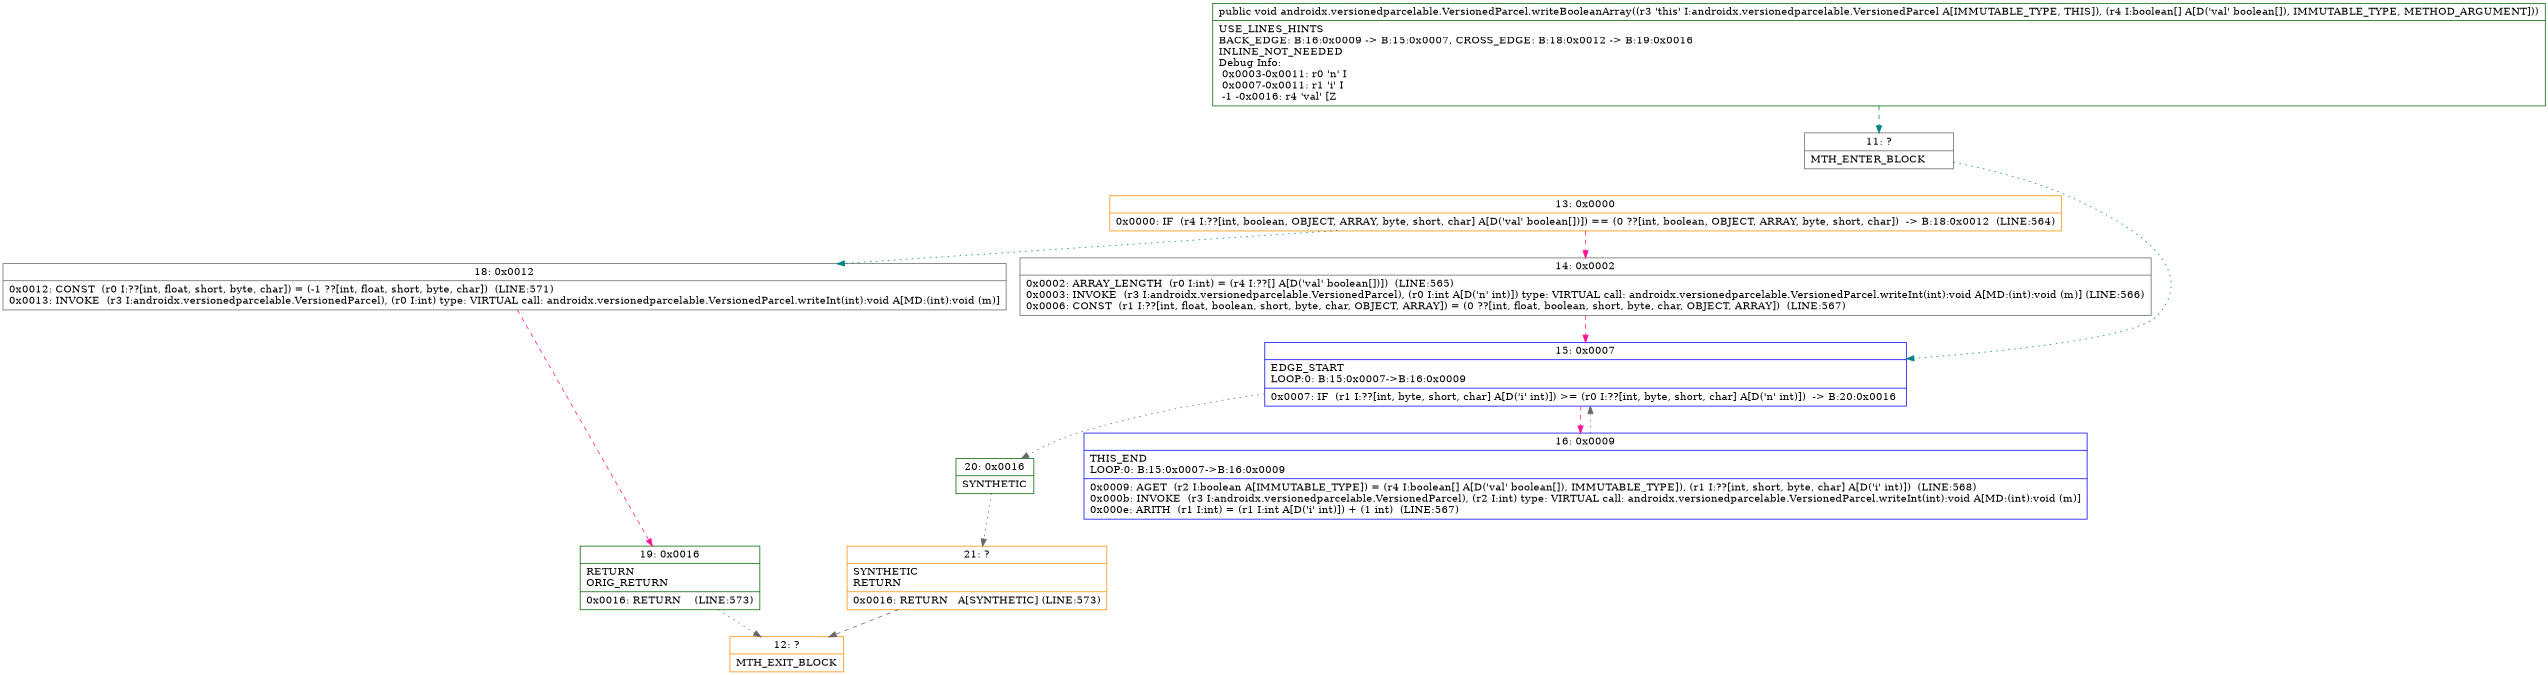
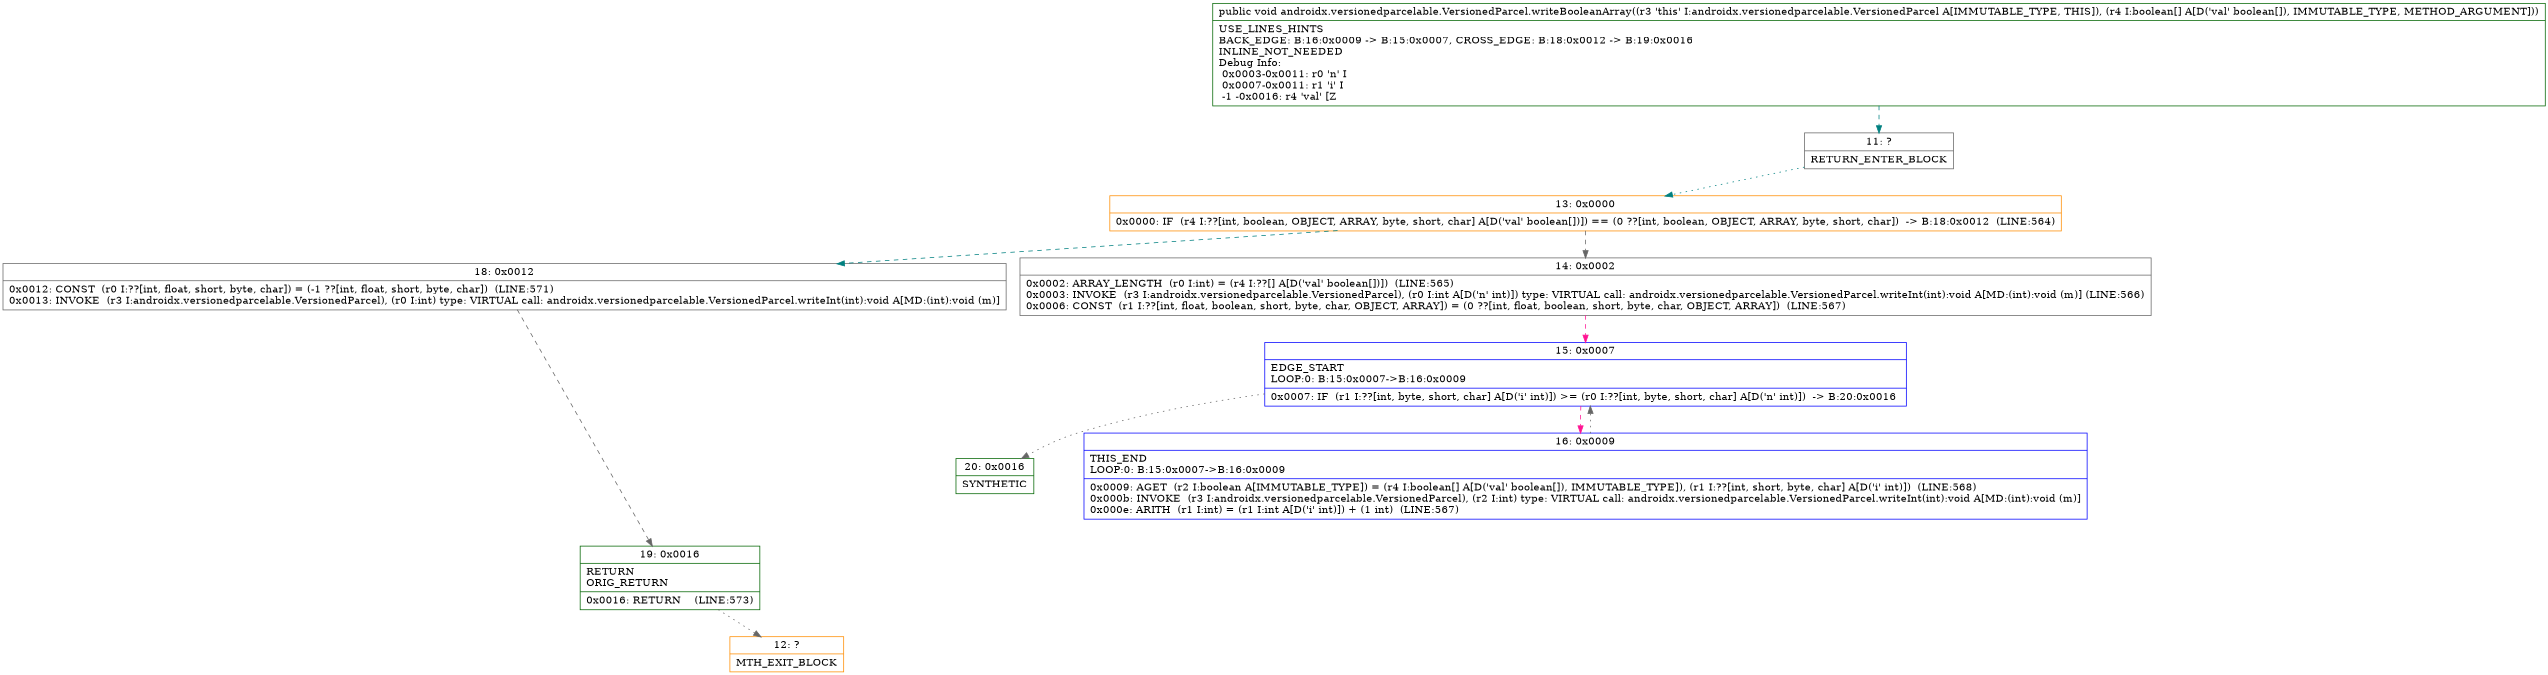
(1868, 159) -> (1879, 159)
(1586, 241) -> (1586, 241)
(1091, 247) -> (1091, 247)
(2169, 296) -> (1738, 181)
(583, 425) -> (583, 425)
(977, 578) -> none
